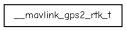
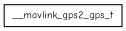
(63, 16) -> (63, 16)
